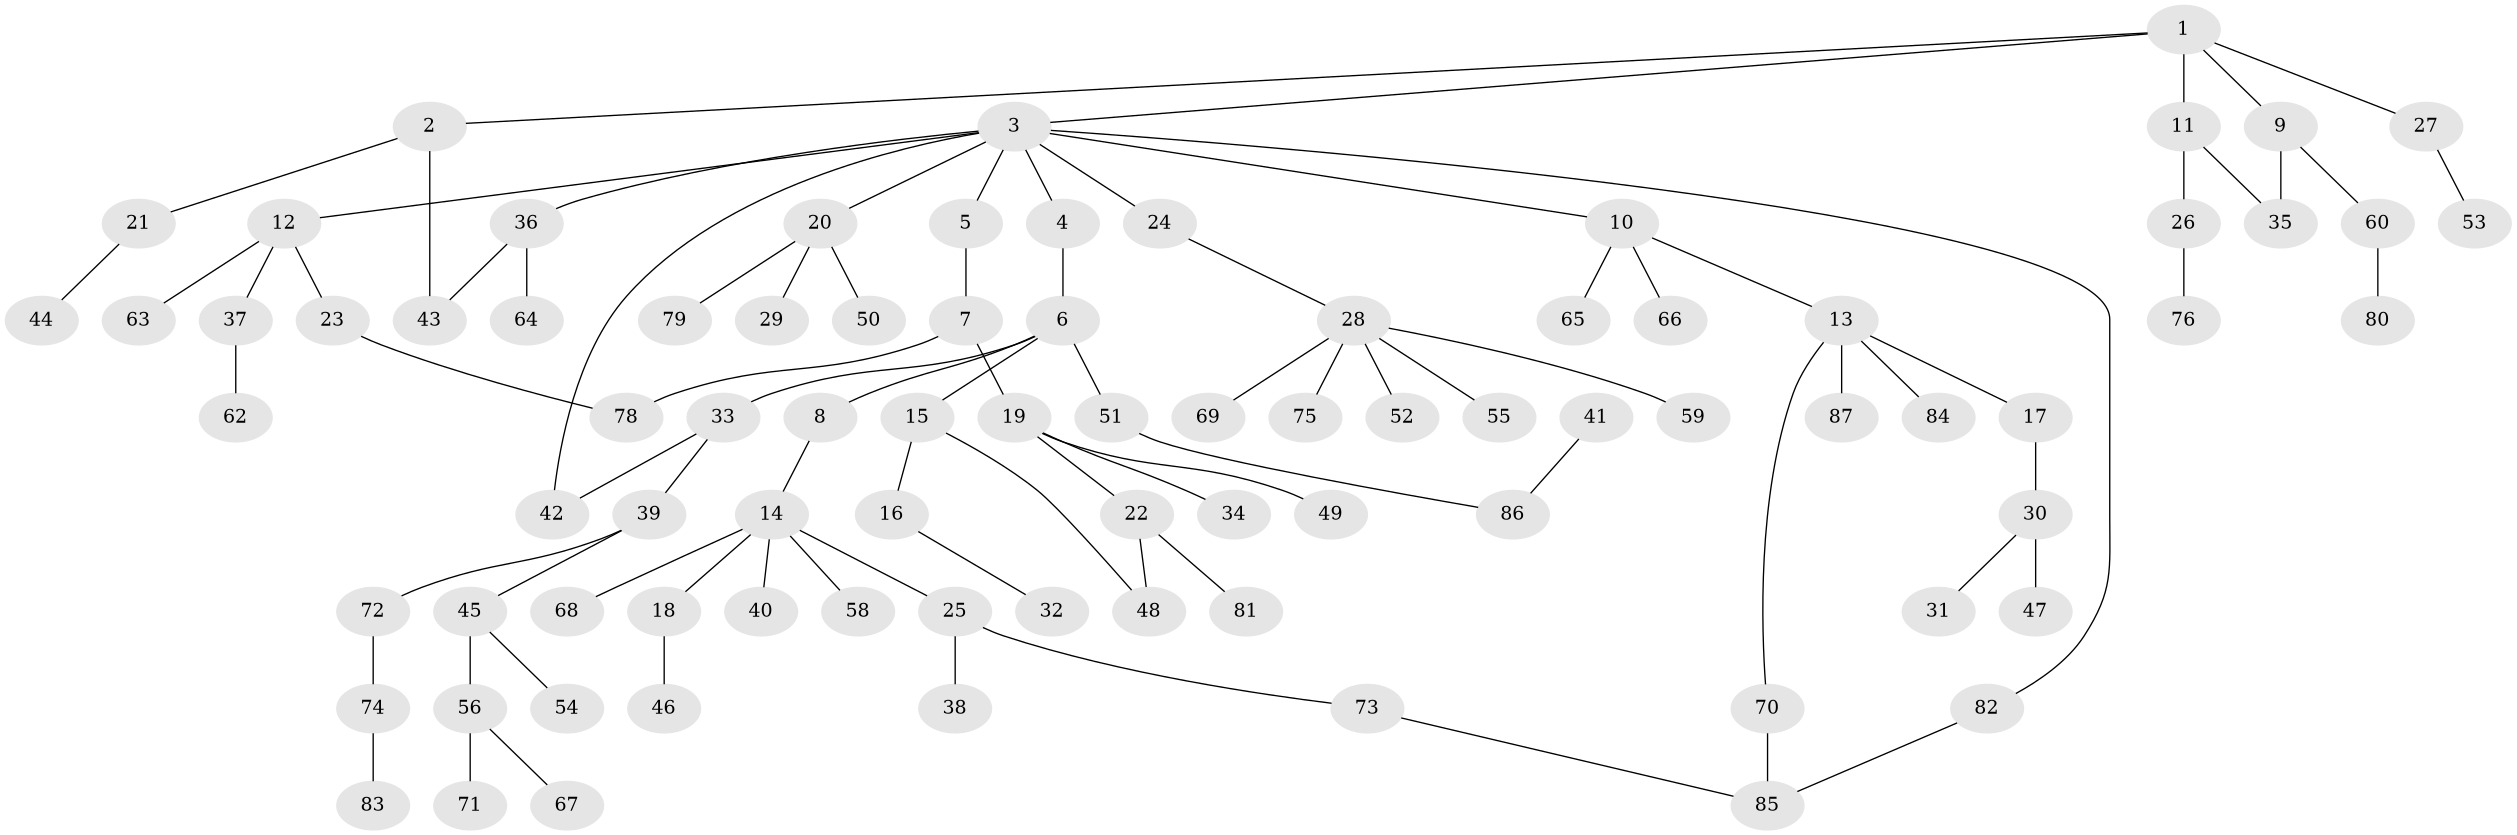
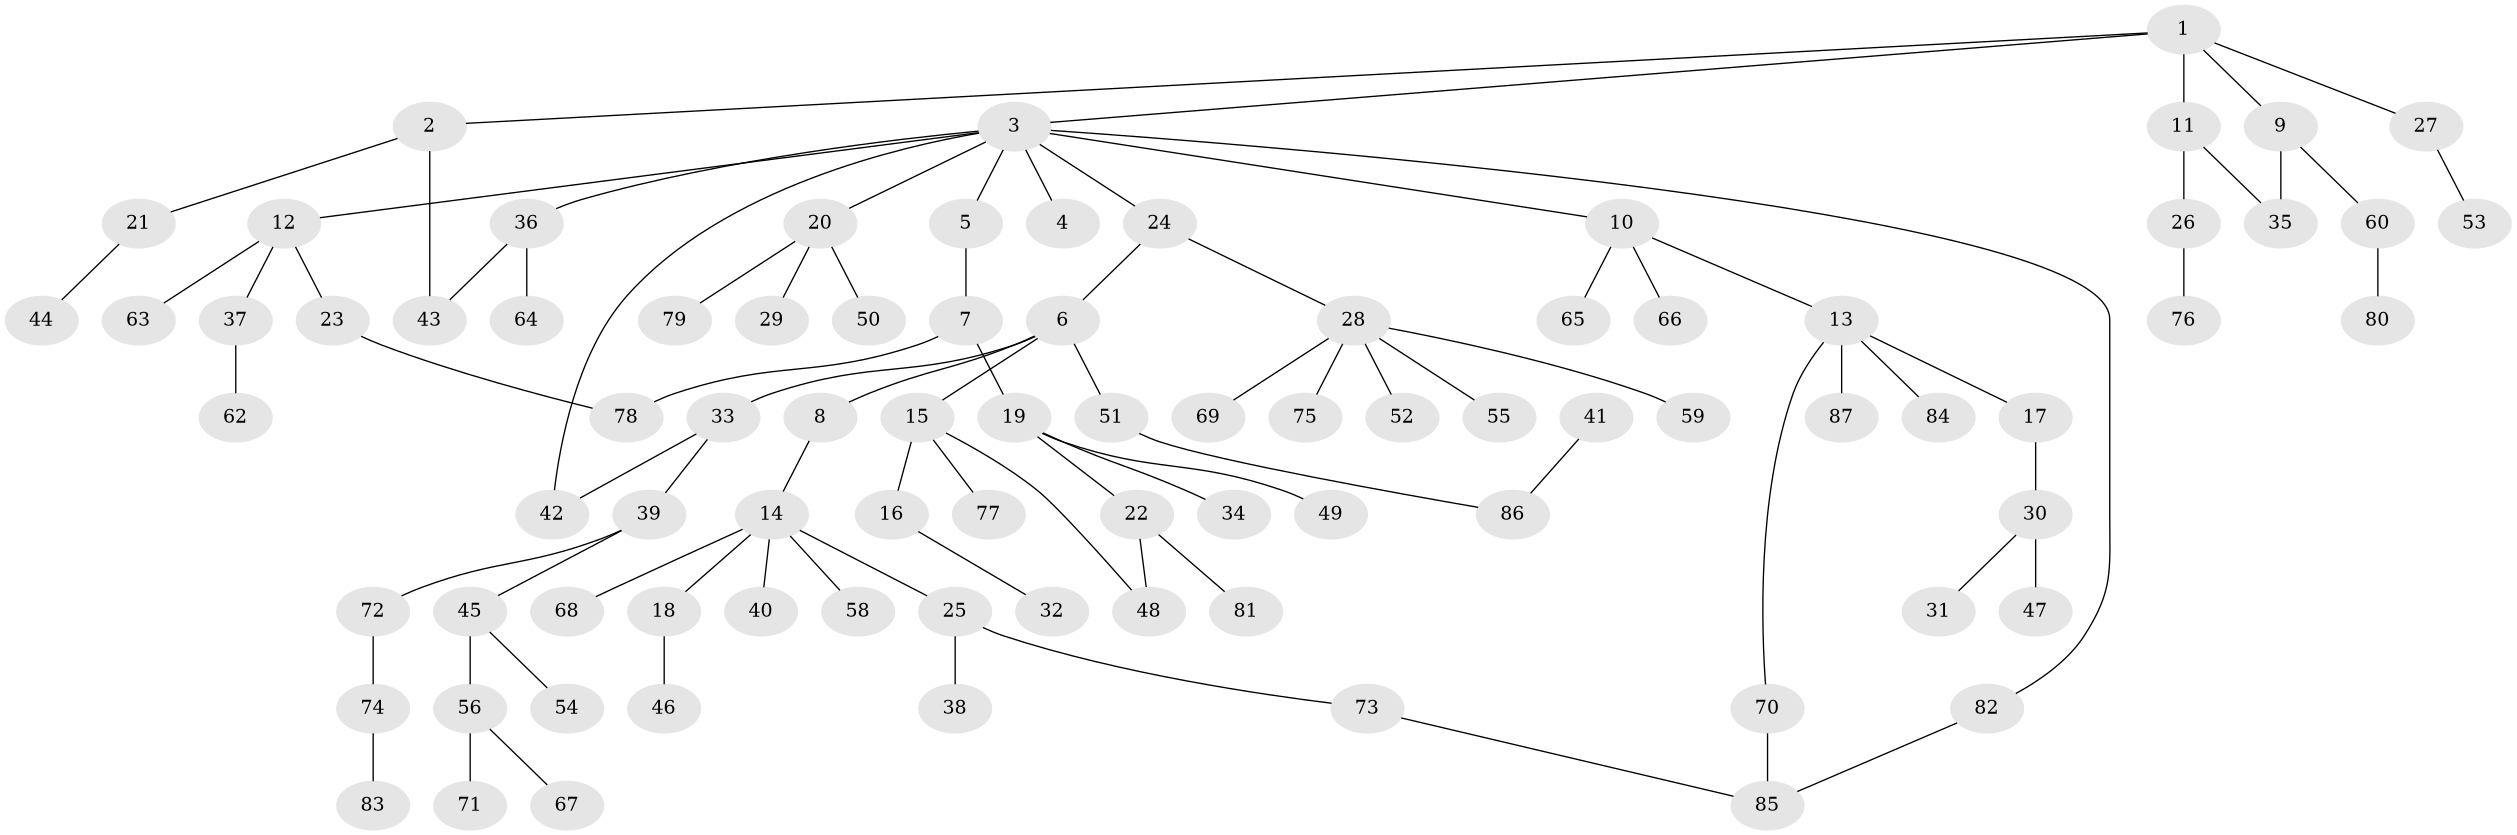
(1063, 272) -> (1112, 272)
none -> (989, 515)
